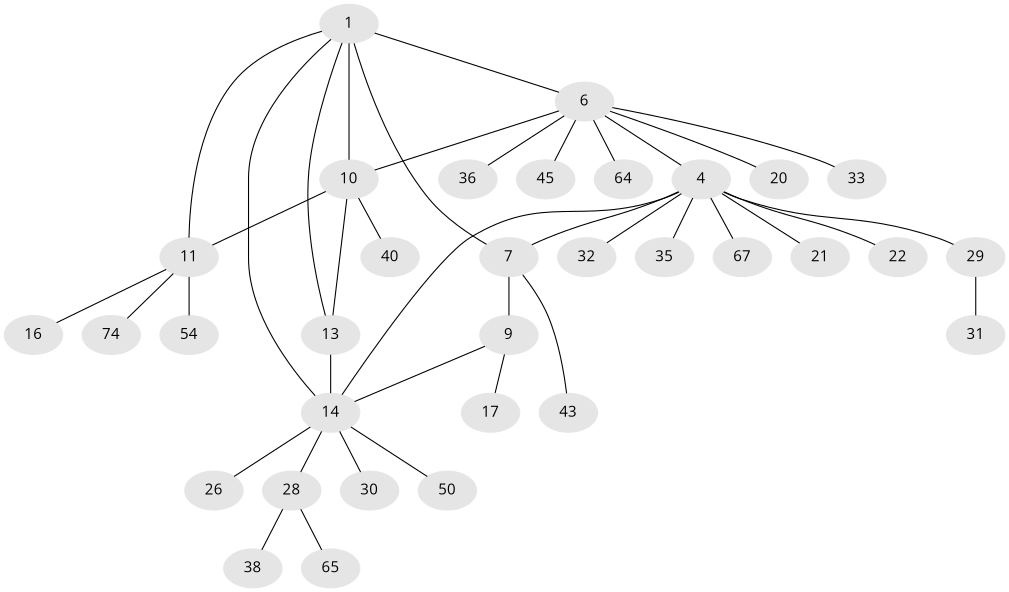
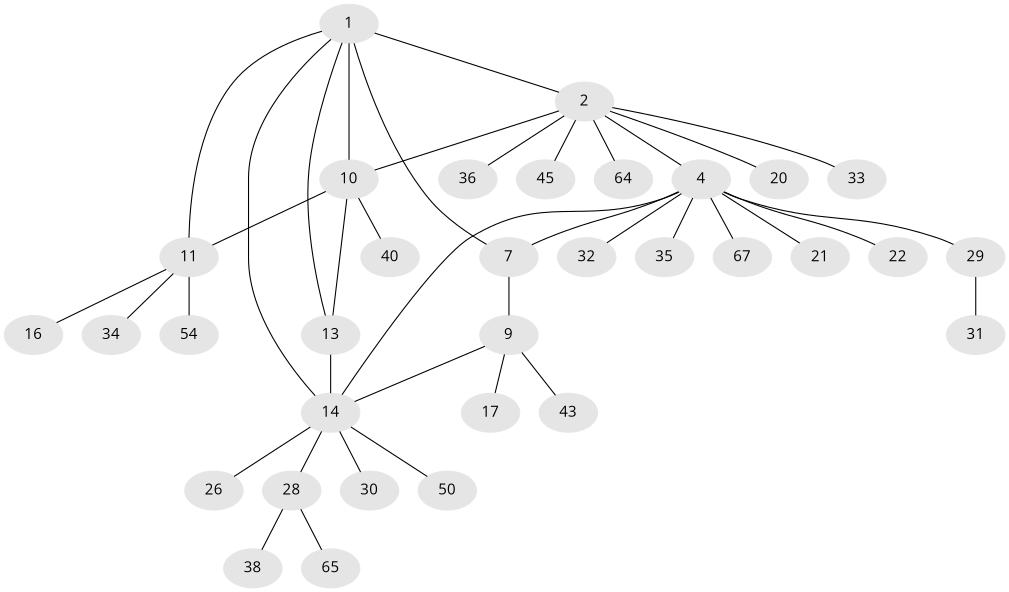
(585, 102) -> (585, 102)
(553, 331) -> (539, 374)
(111, 335) -> (111, 335)
